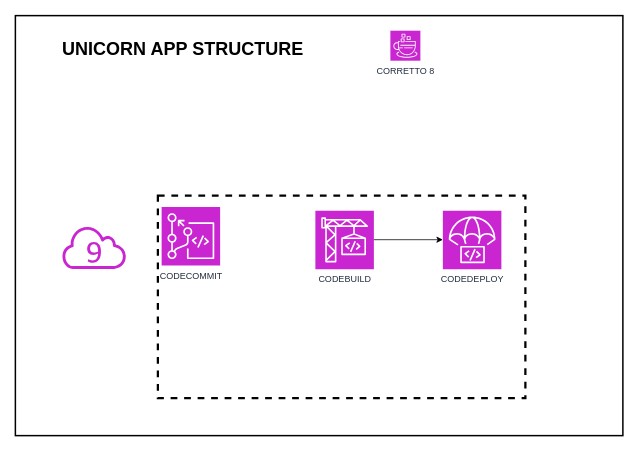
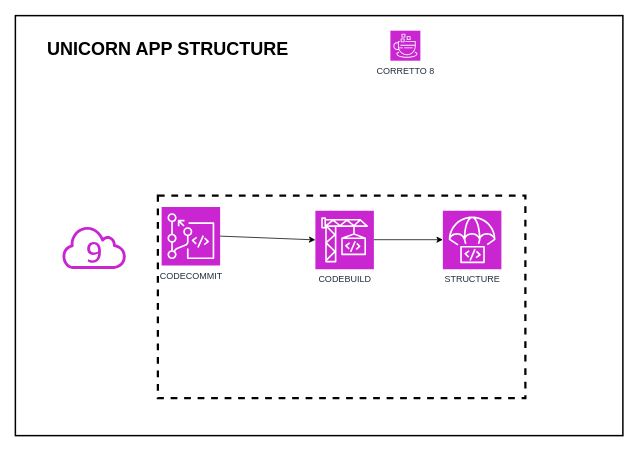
(183, 49) -> (168, 49)
none -> (265, 238)
(473, 280) -> (473, 280)
